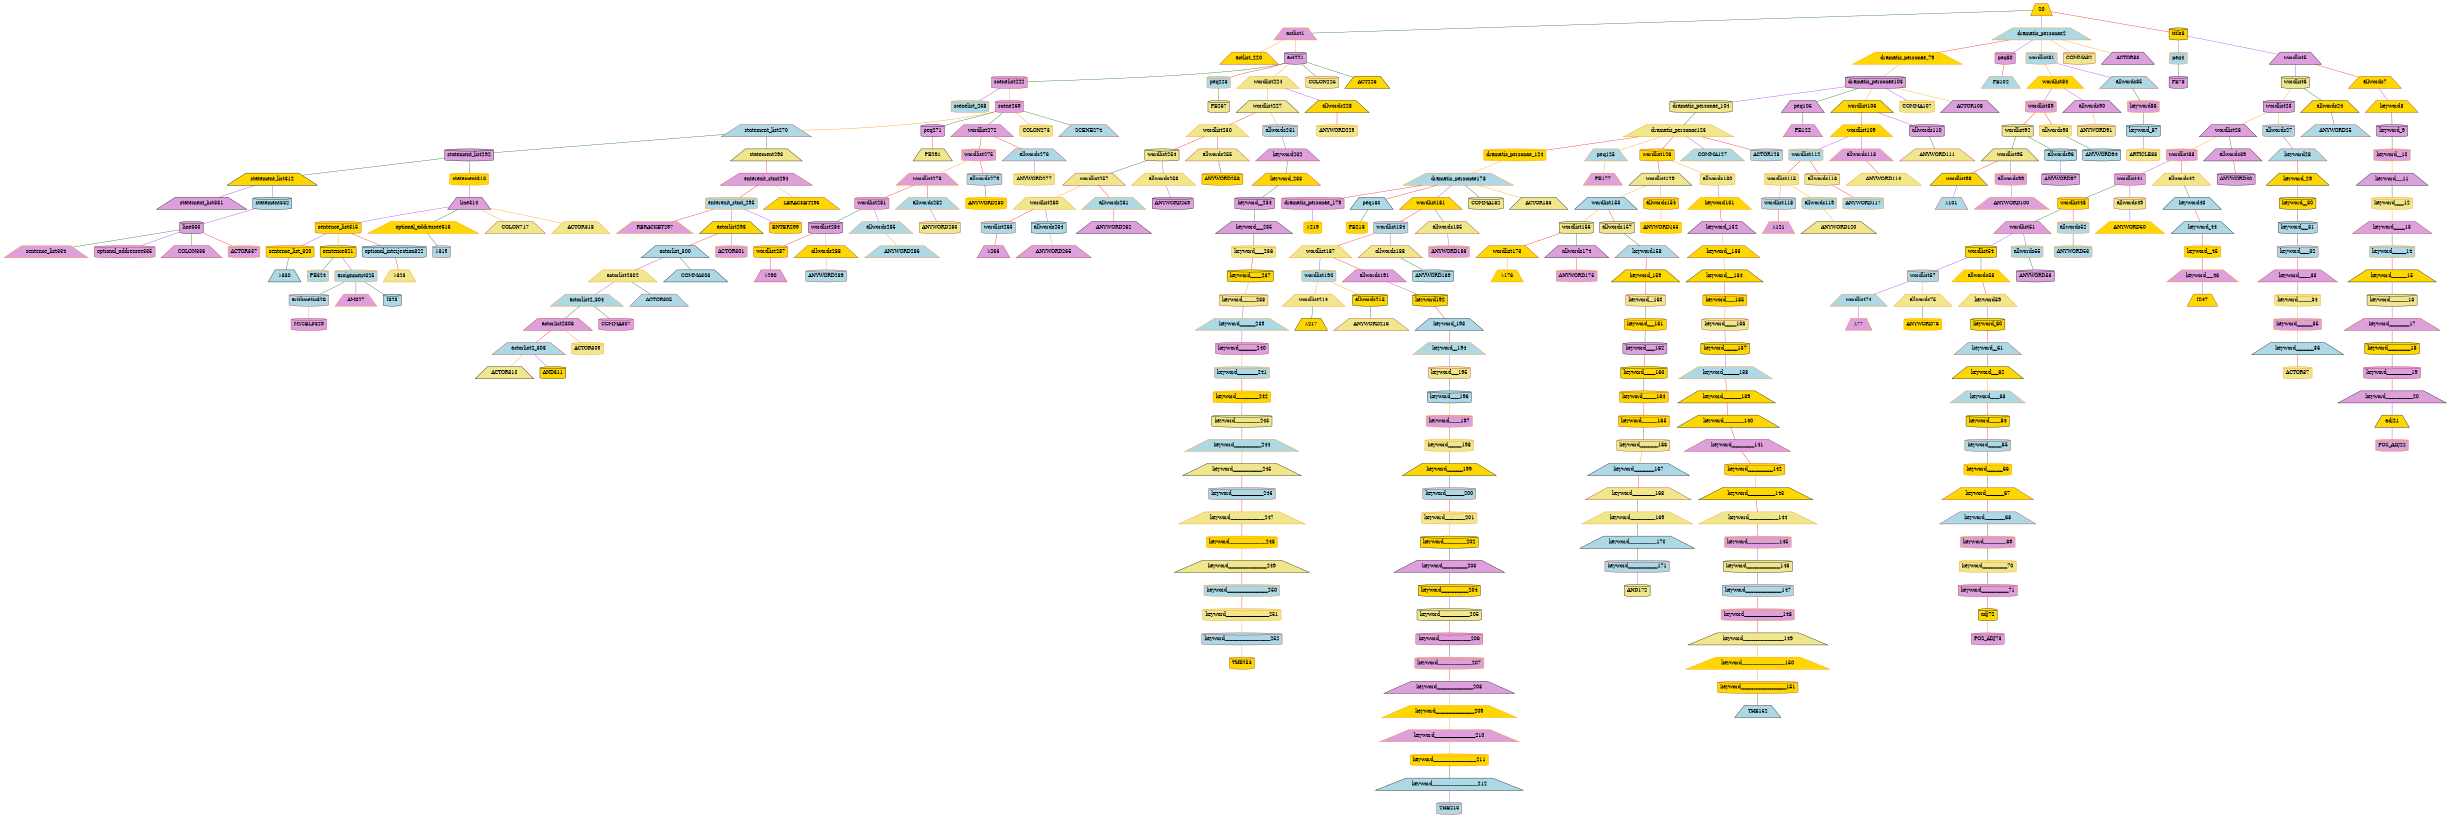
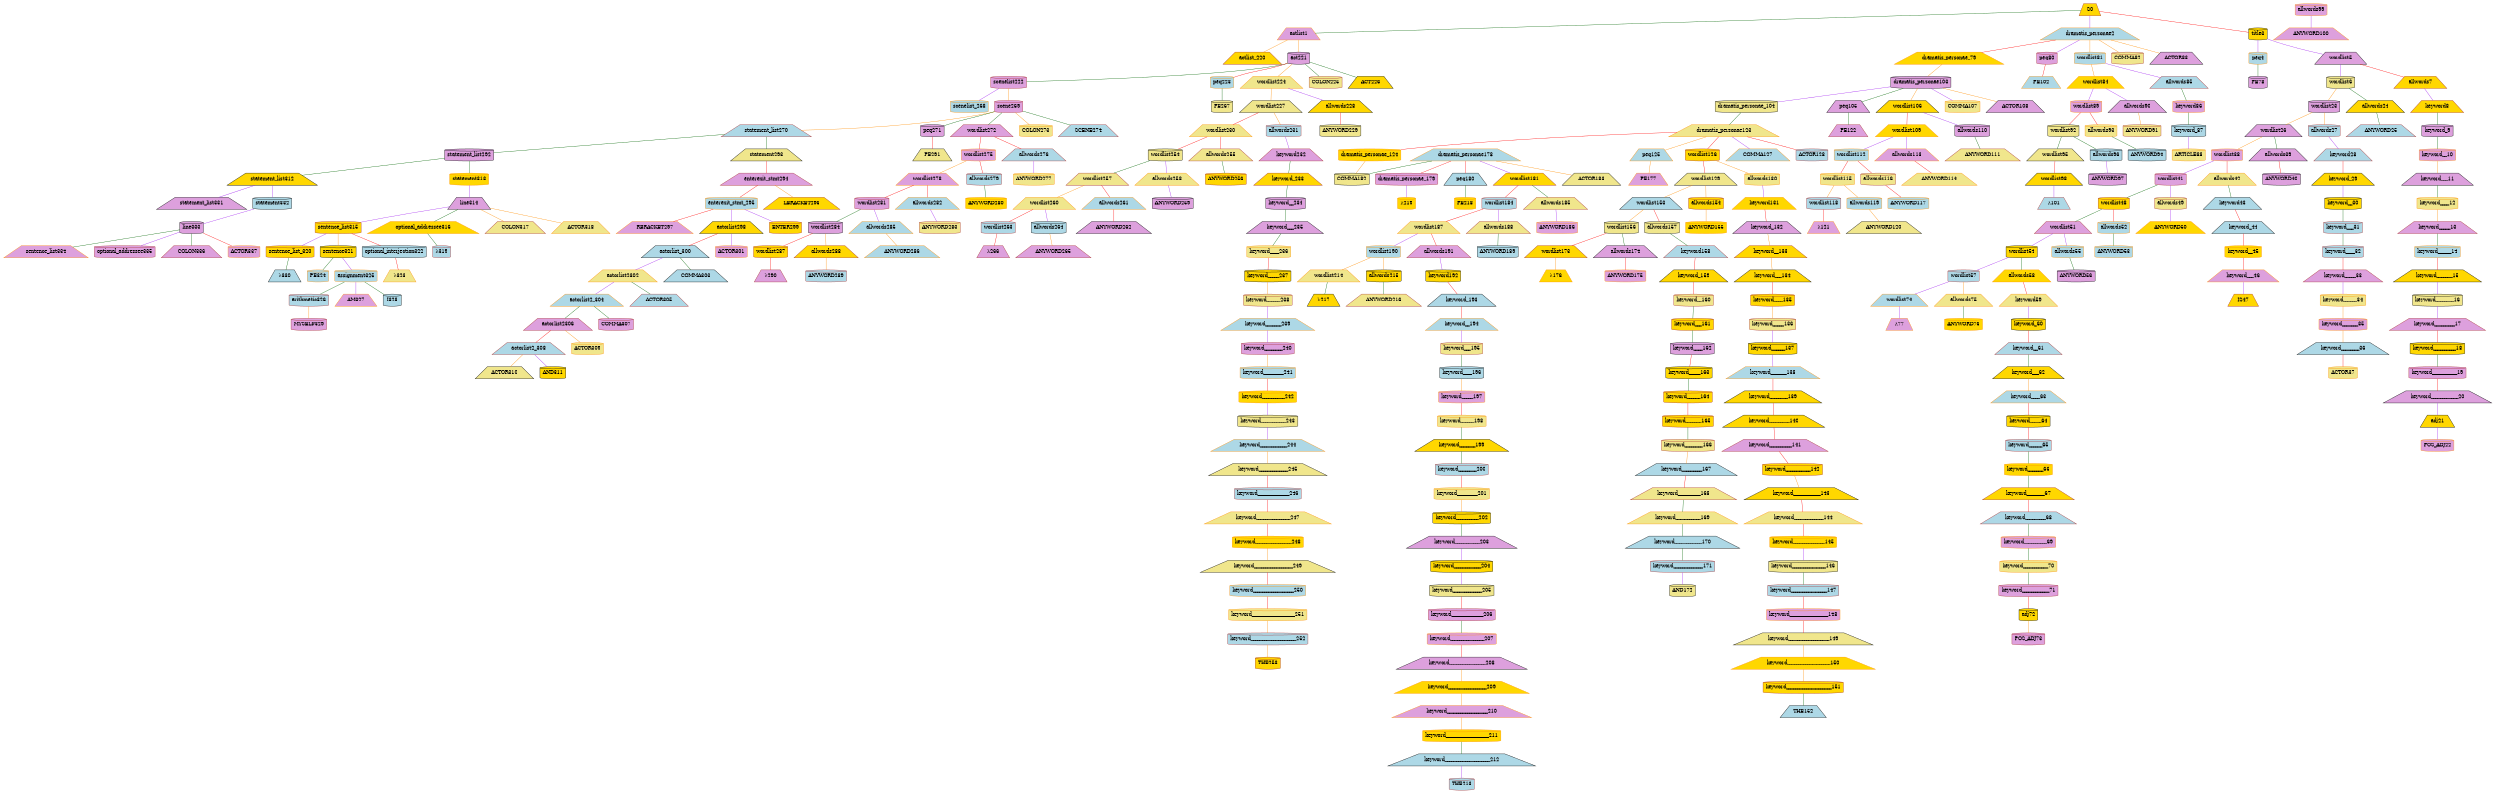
(1337, 131) -> (1340, 131)
(1487, 167) -> (1361, 167)
(2010, 167) -> none
(515, 228) -> (515, 228)
(2298, 228) -> (2343, 228)
(1758, 542) -> (1803, 542)
